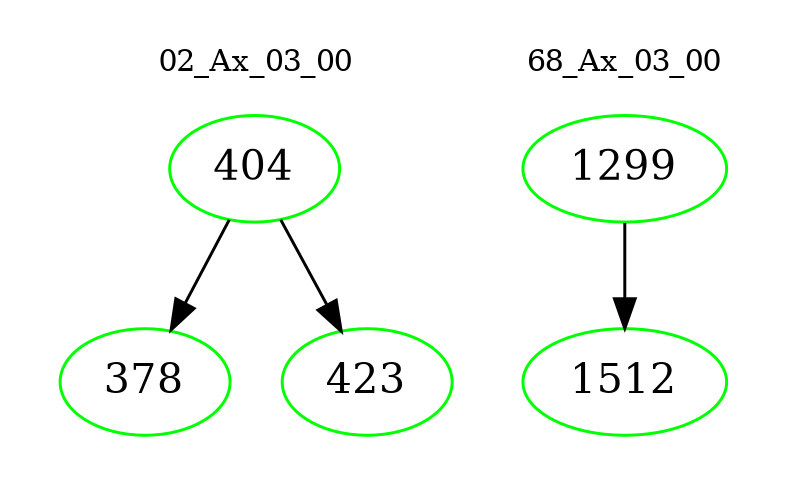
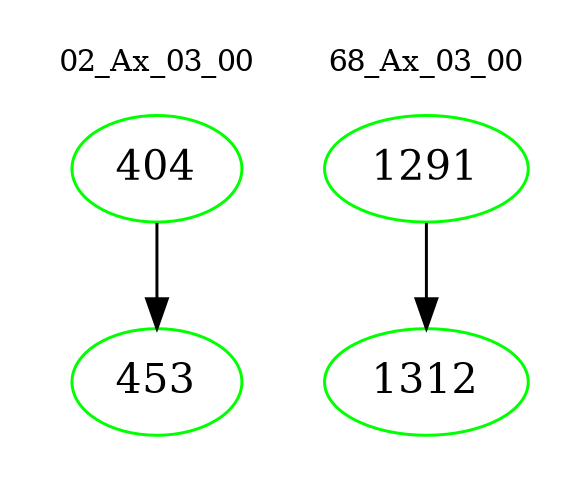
(625, 169) -> (426, 169)
(145, 382) -> none
(367, 382) -> (157, 382)
(625, 382) -> (426, 382)
